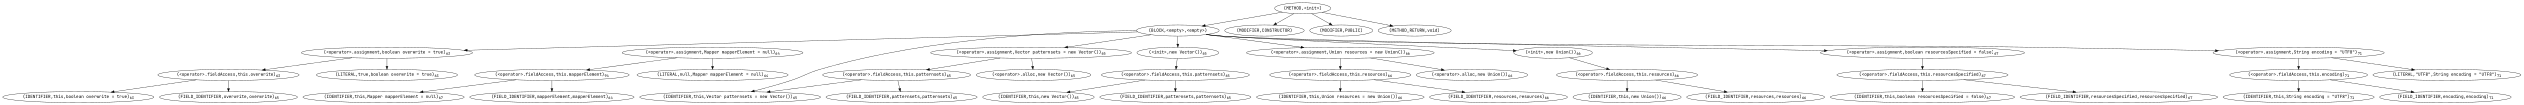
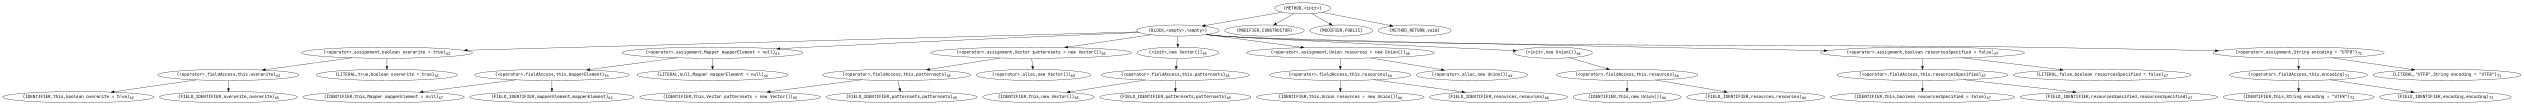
(943, 44) -> (959, 40)
none -> (2102, 75)
